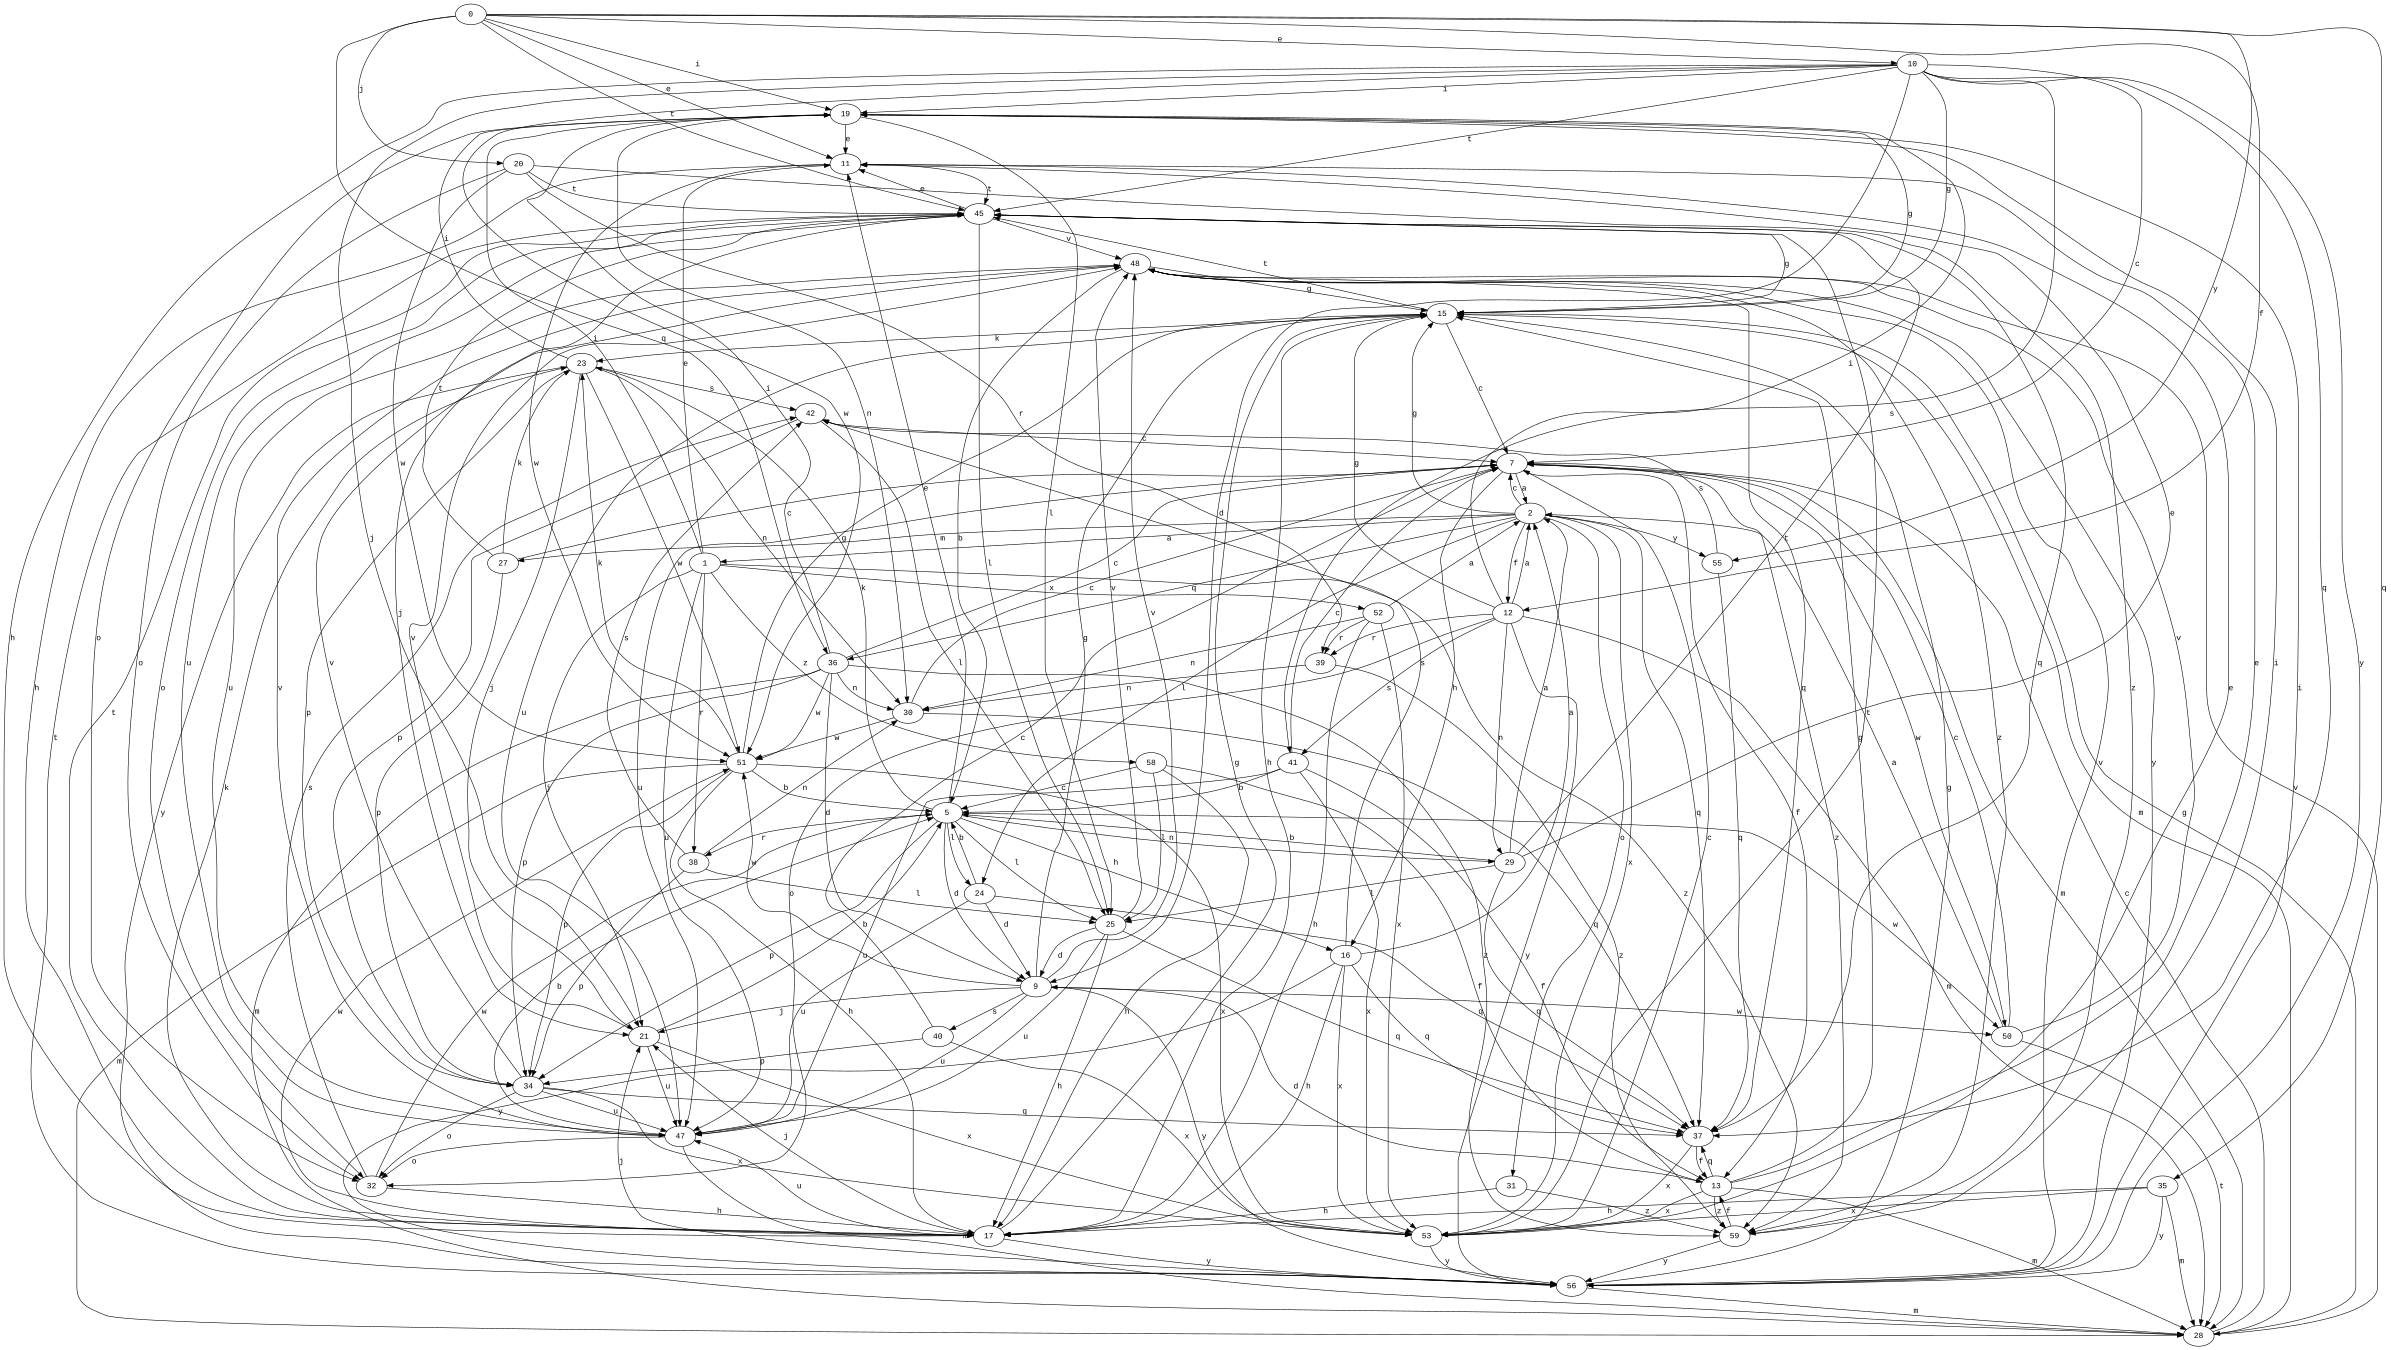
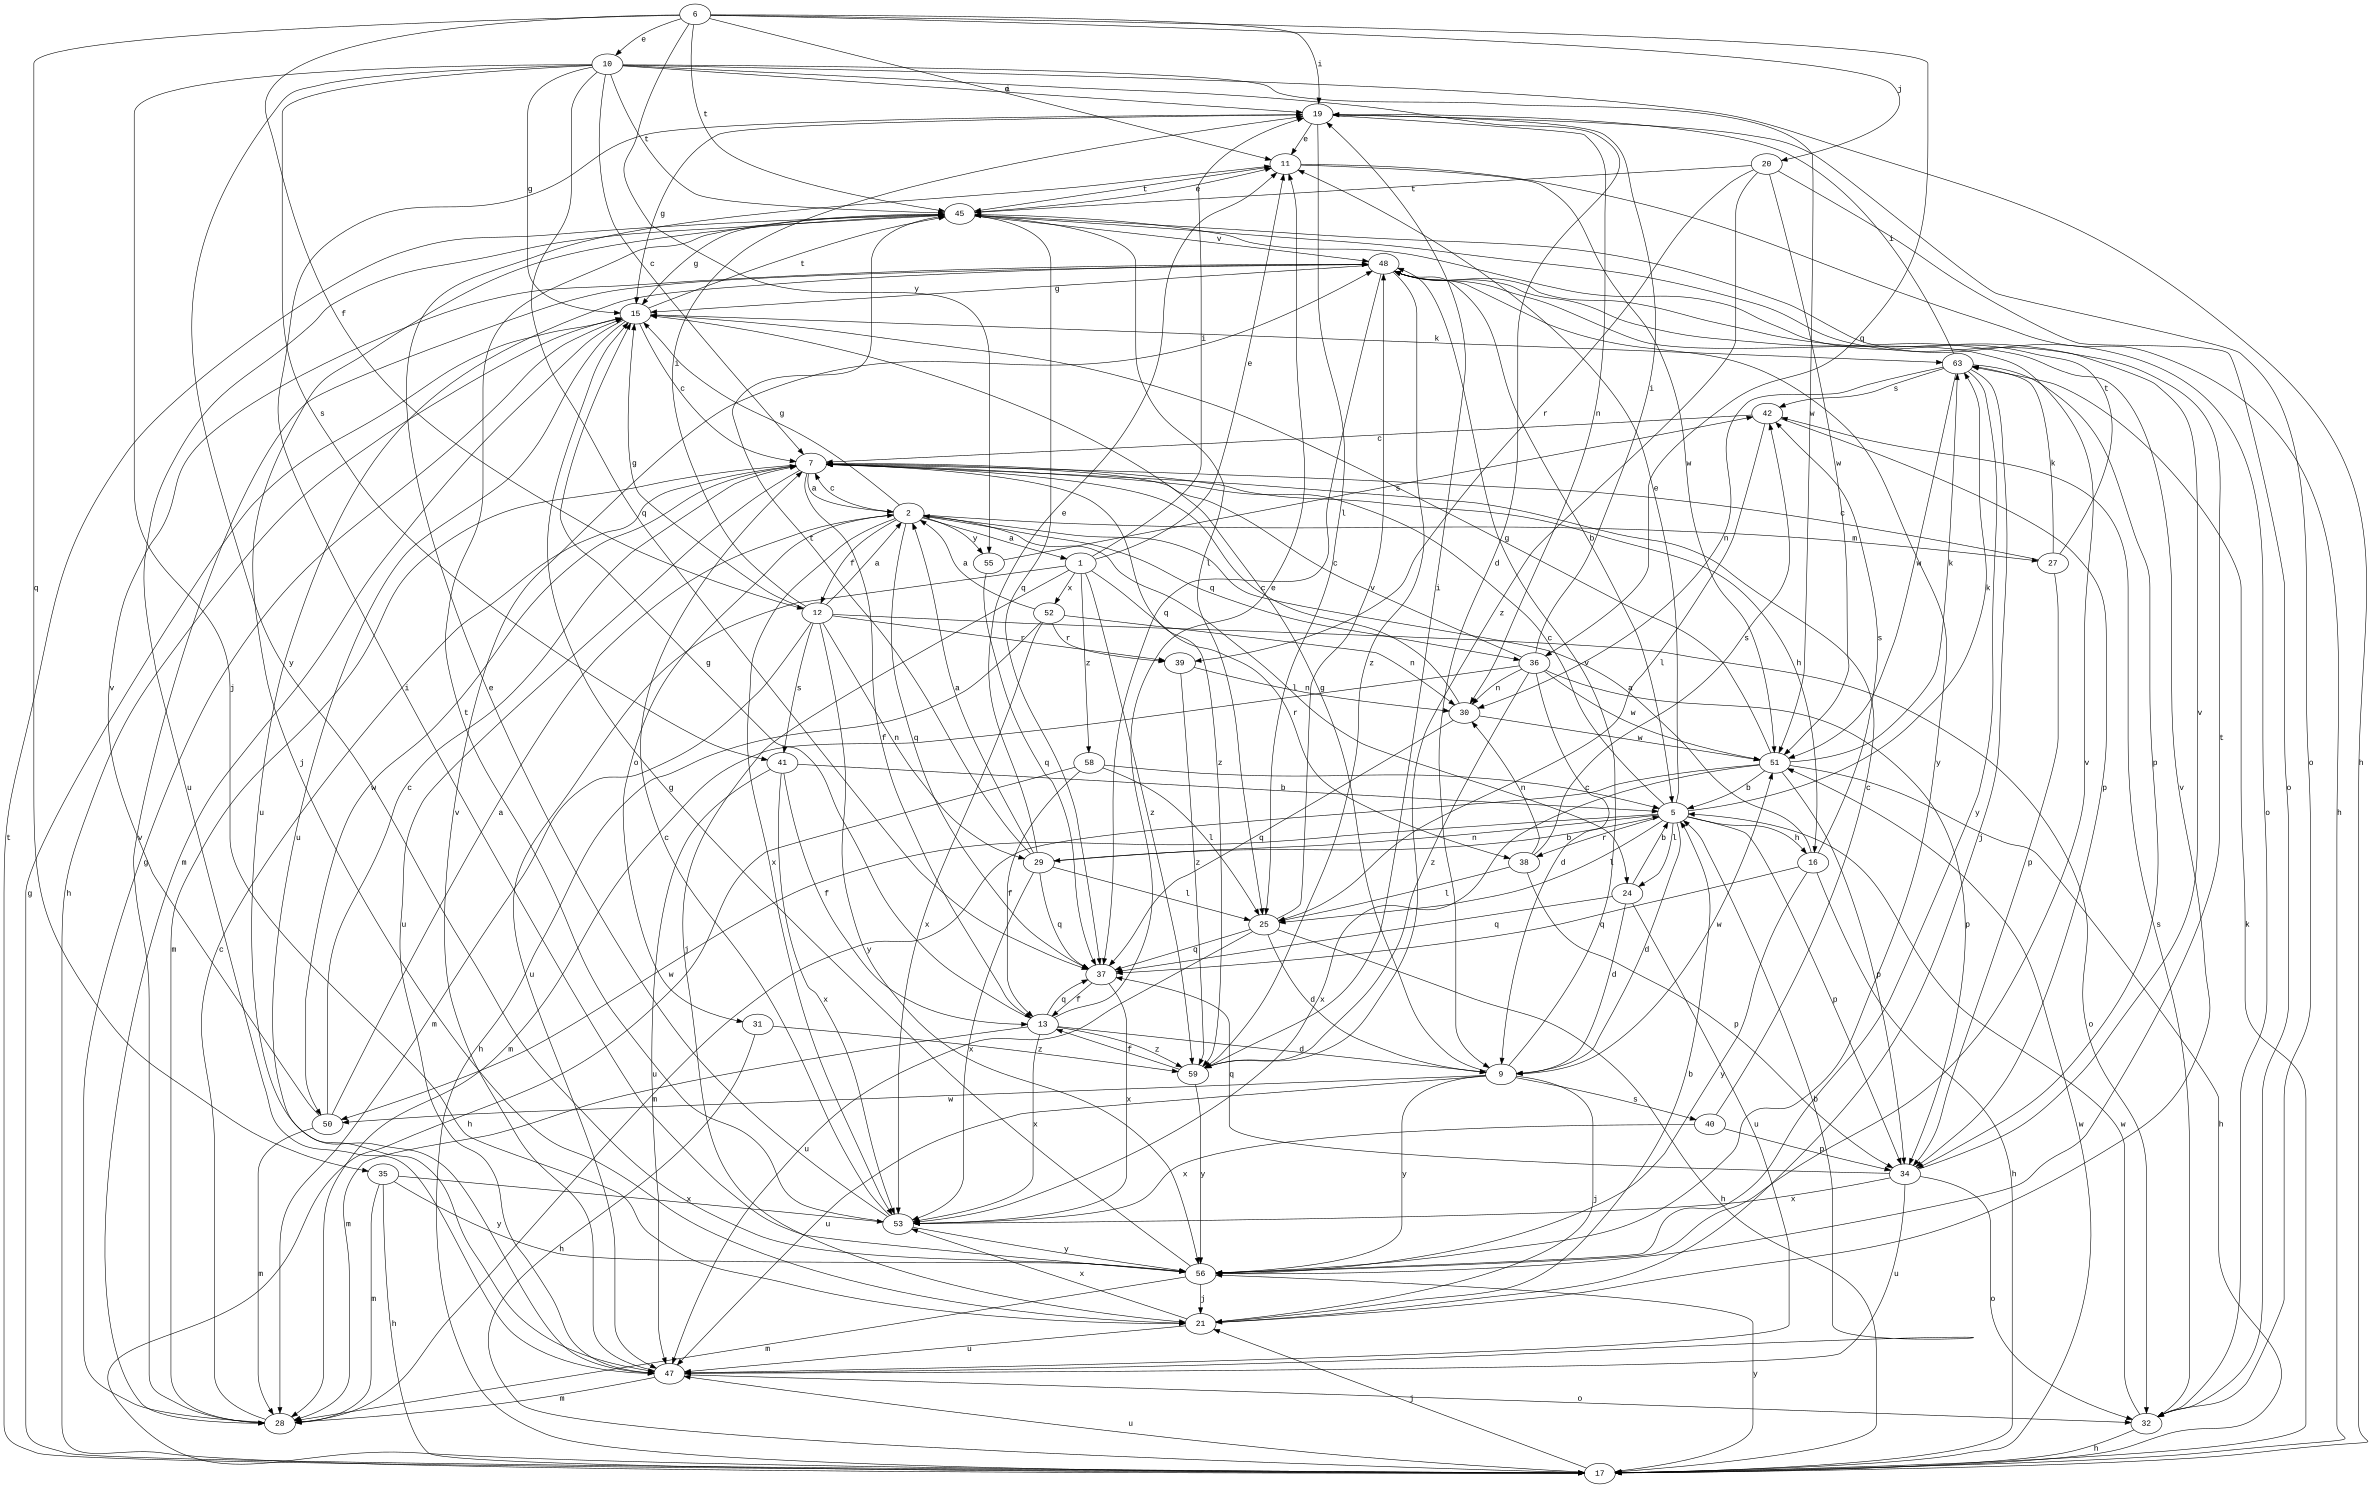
(471, 14) -> (695, 14)
(582, 364) -> (1958, 364)
(1356, 578) -> (1361, 508)
(1338, 1113) -> (968, 1051)
(2222, 1186) -> (261, 1274)
